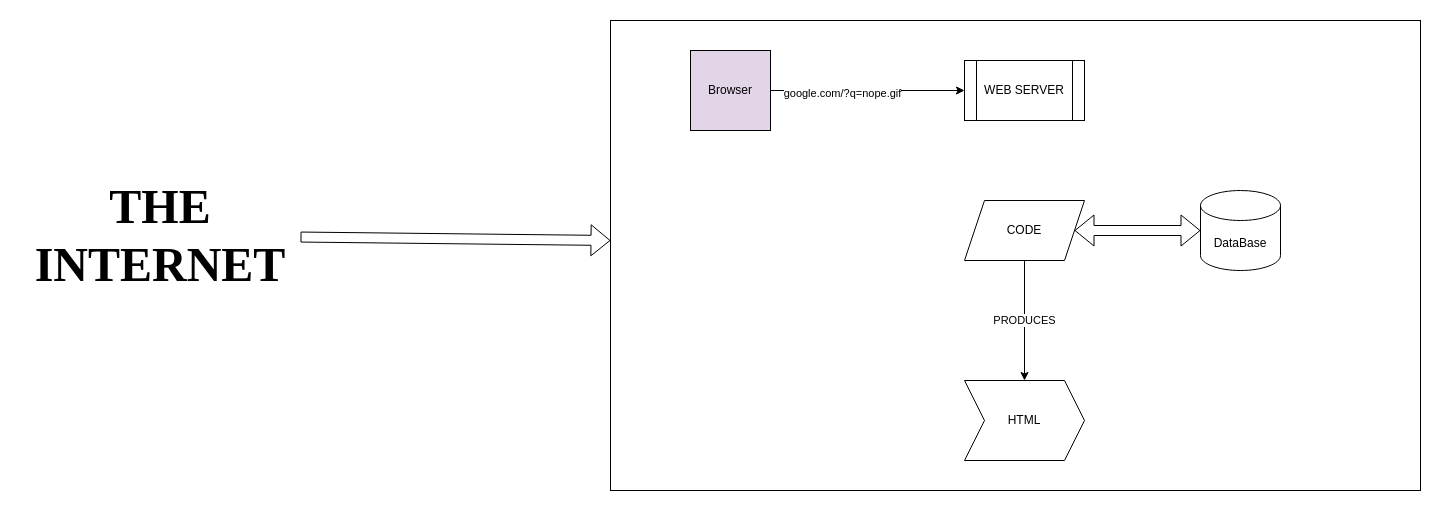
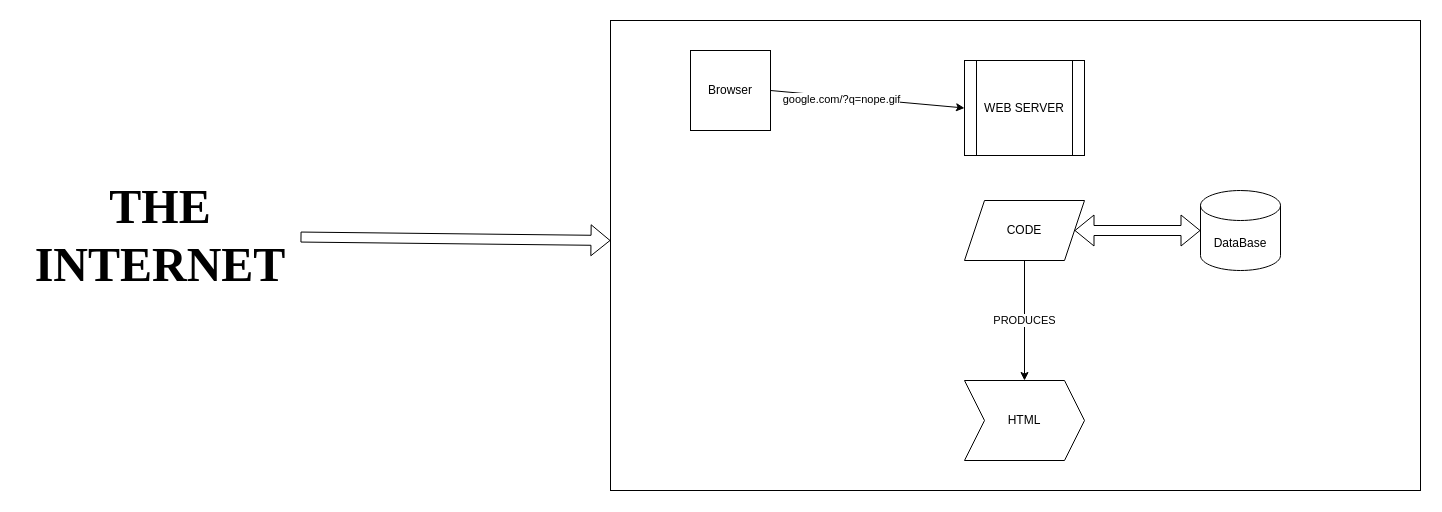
(731, 91) -> (731, 91)
(1025, 91) -> (1025, 108)
